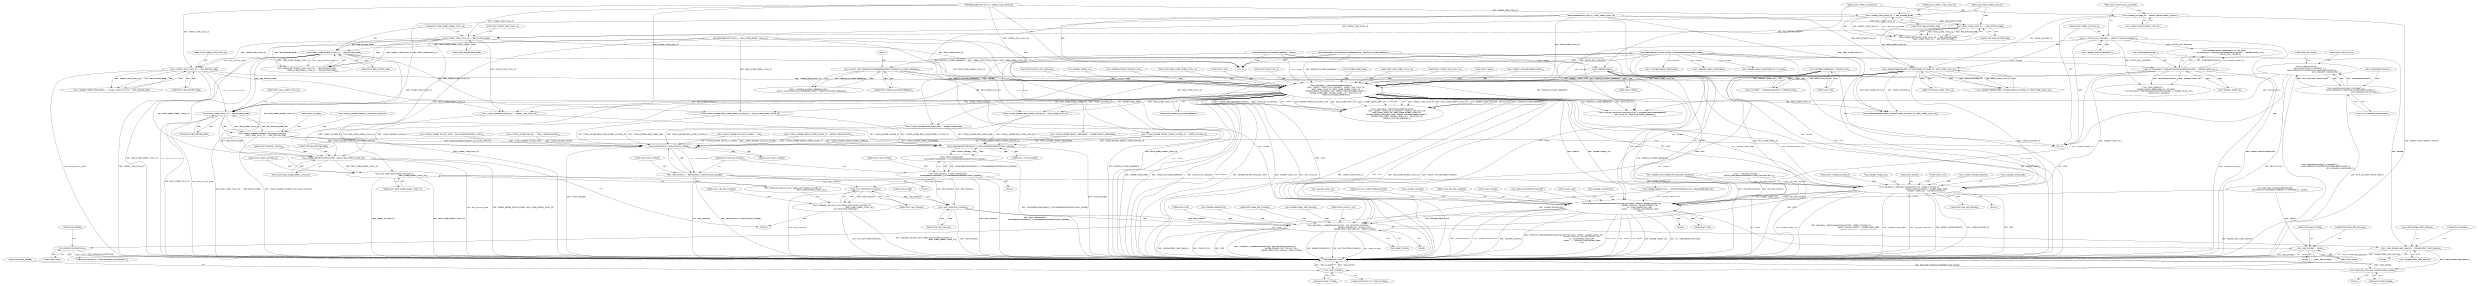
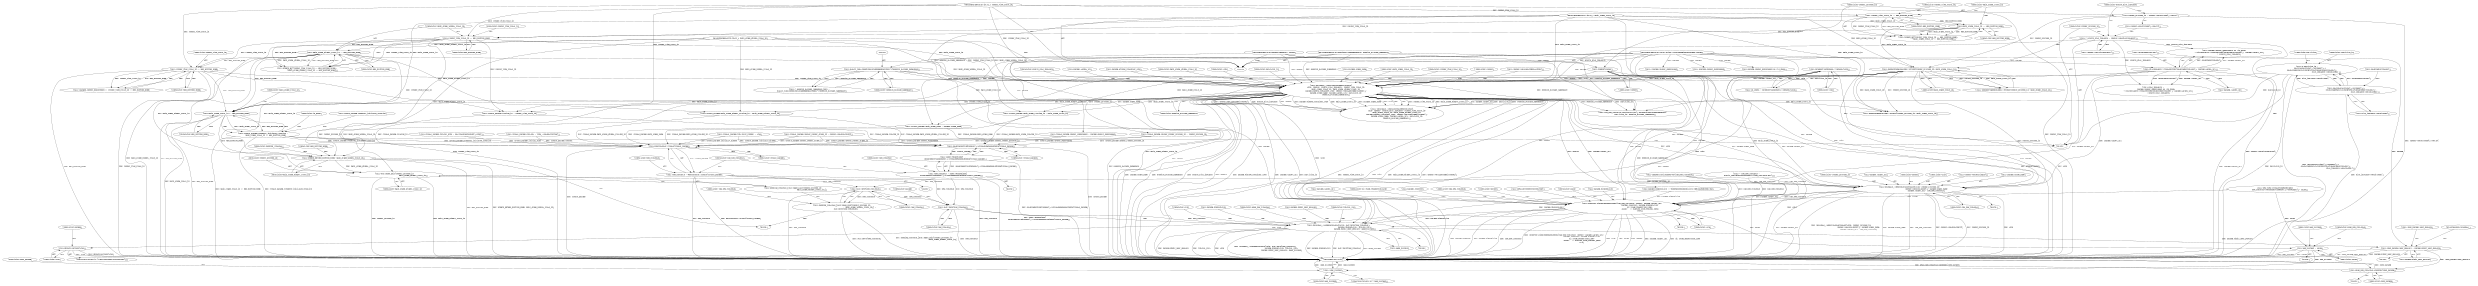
(2148, 22) -> (2126, 32)
none -> (2013, 24)
(2458, 227) -> (2458, 227)
